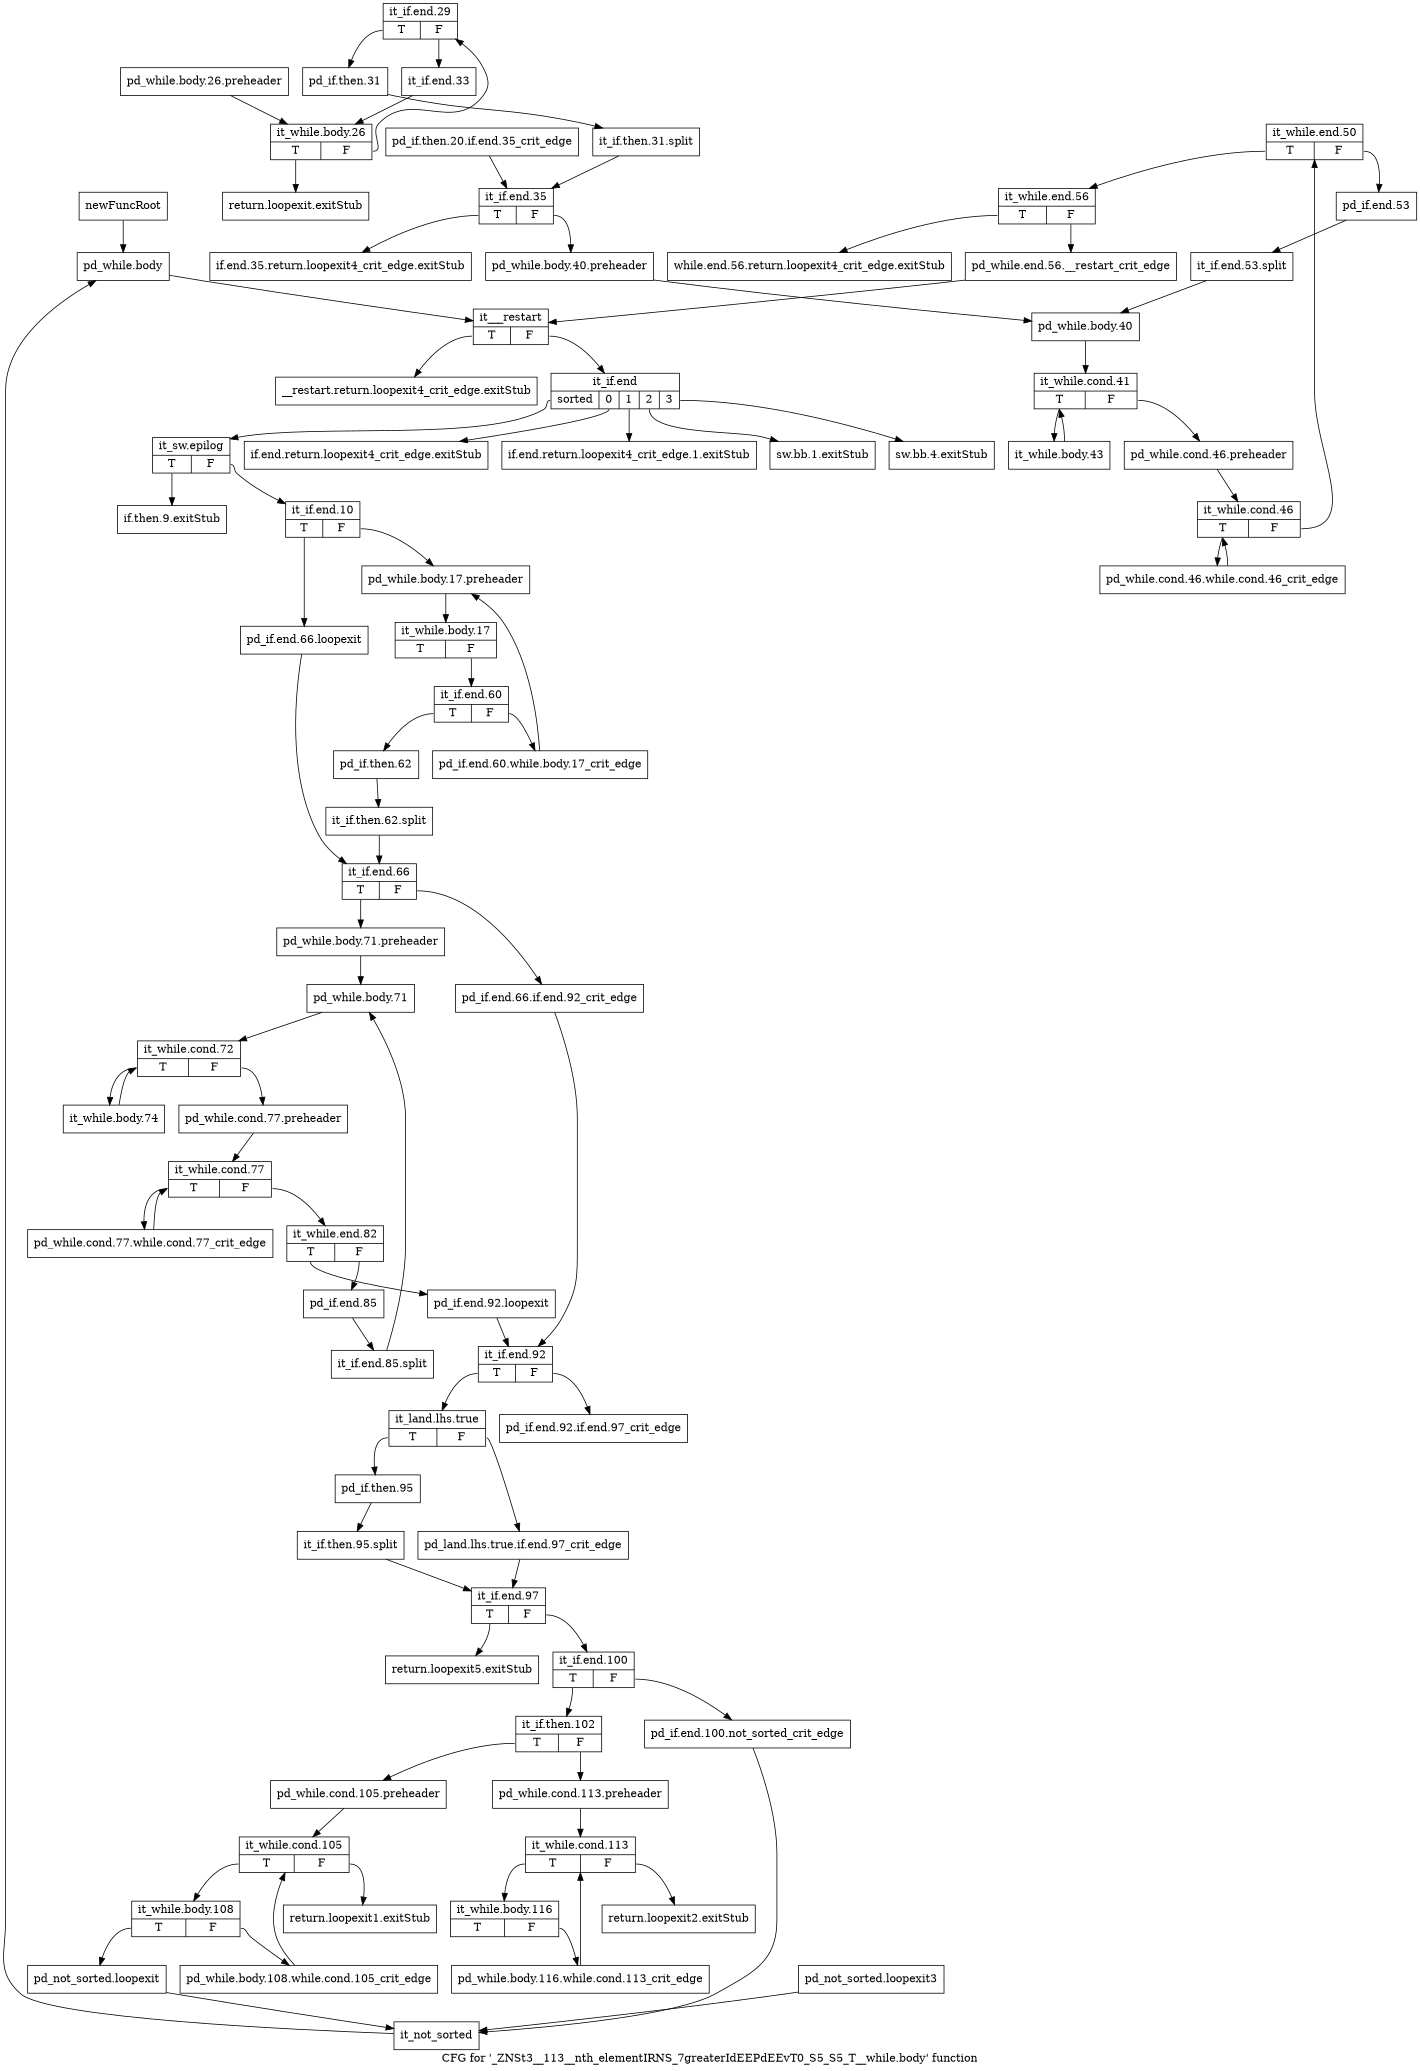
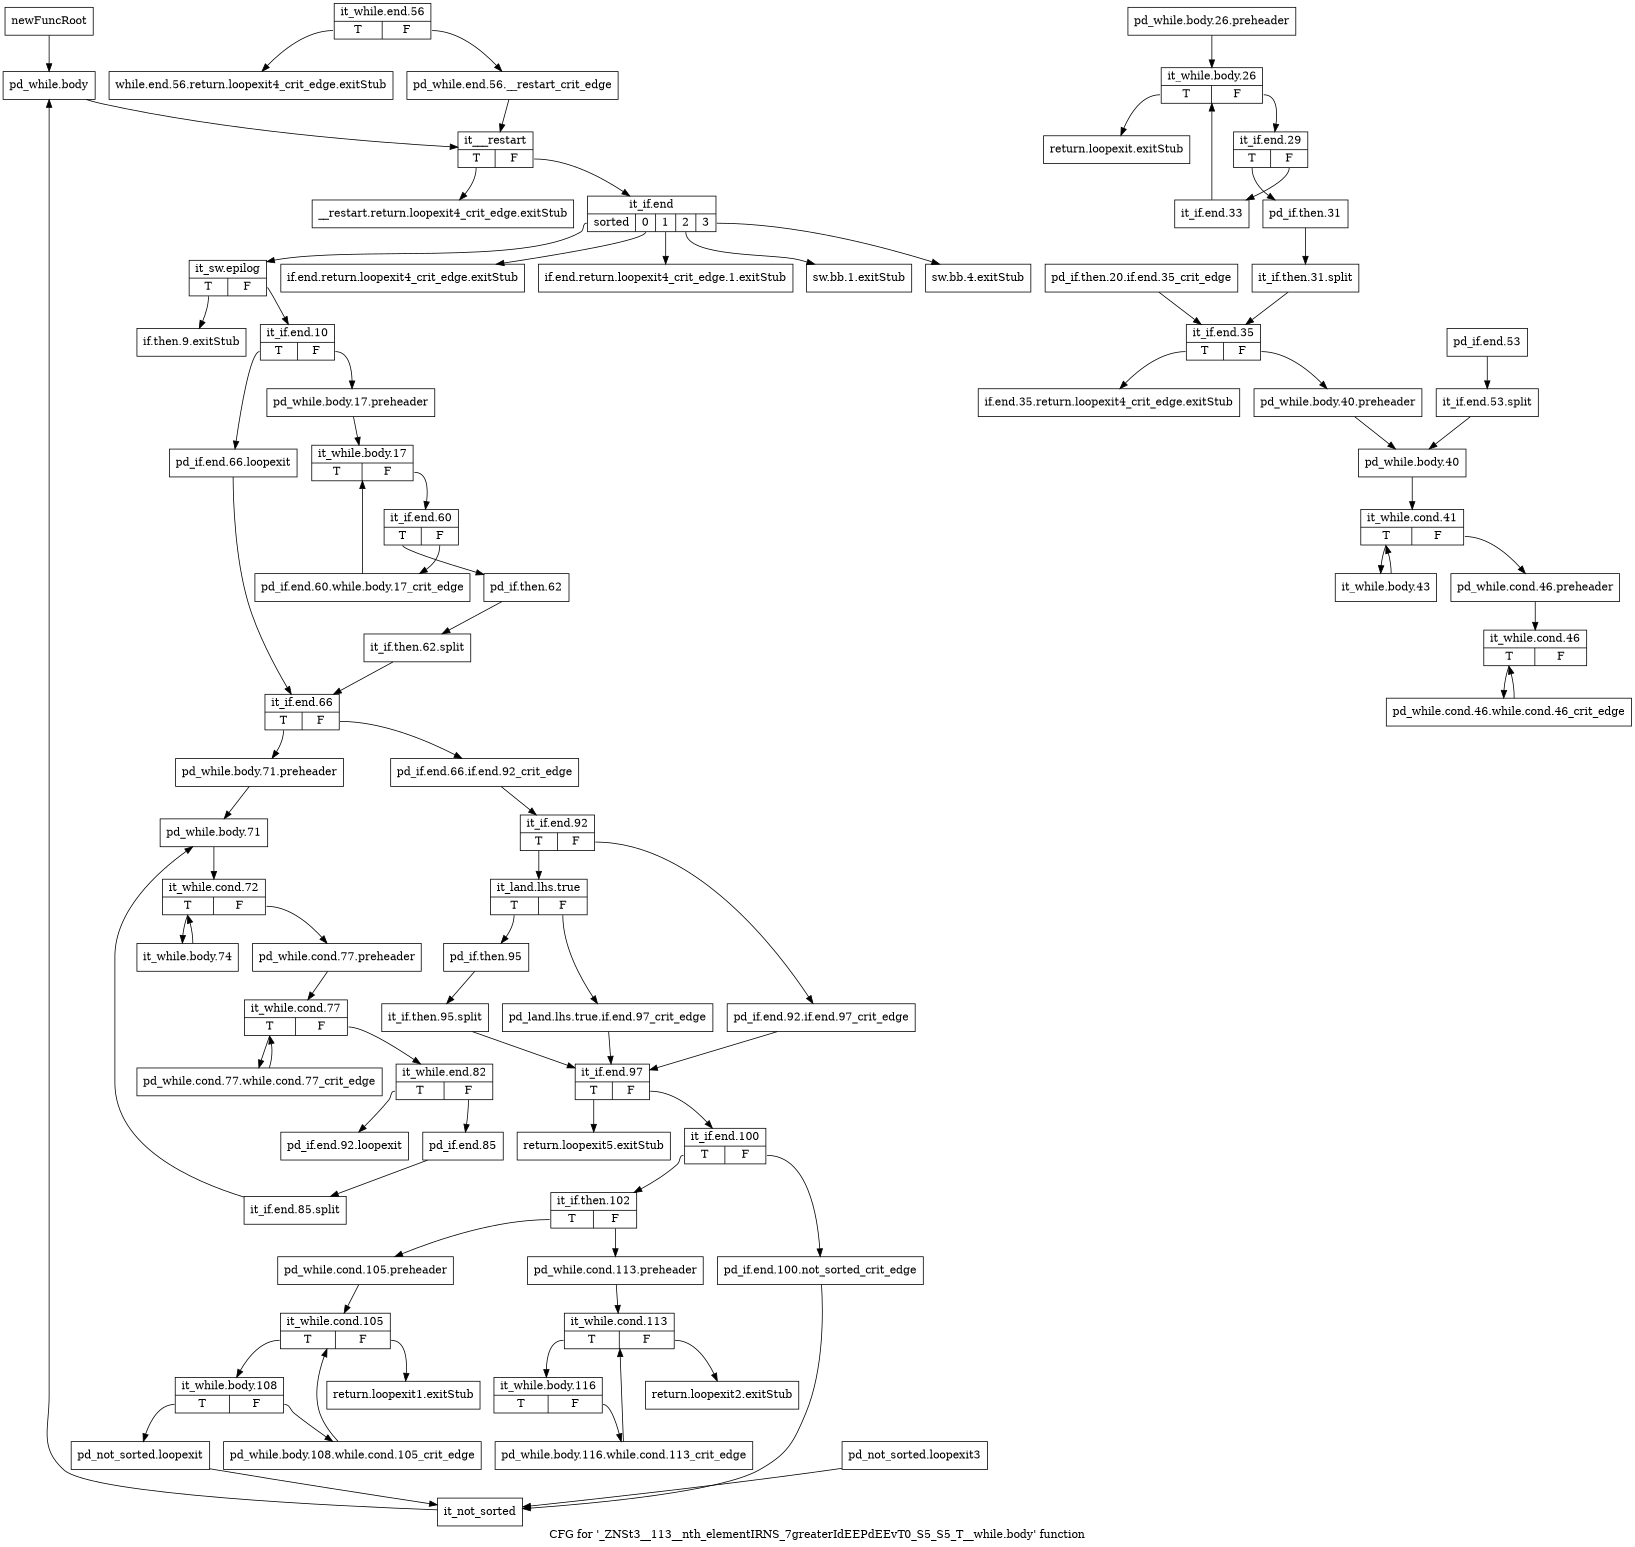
(1315, 142) -> none
(524, 667) -> (362, 531)
none -> (717, 1050)
(501, 1329) -> none
